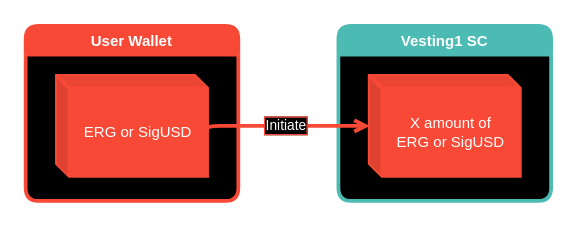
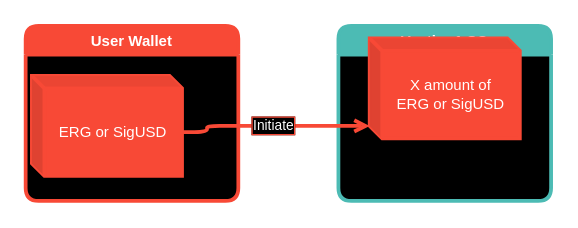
(132, 126) -> (107, 126)
(444, 126) -> (444, 88)
